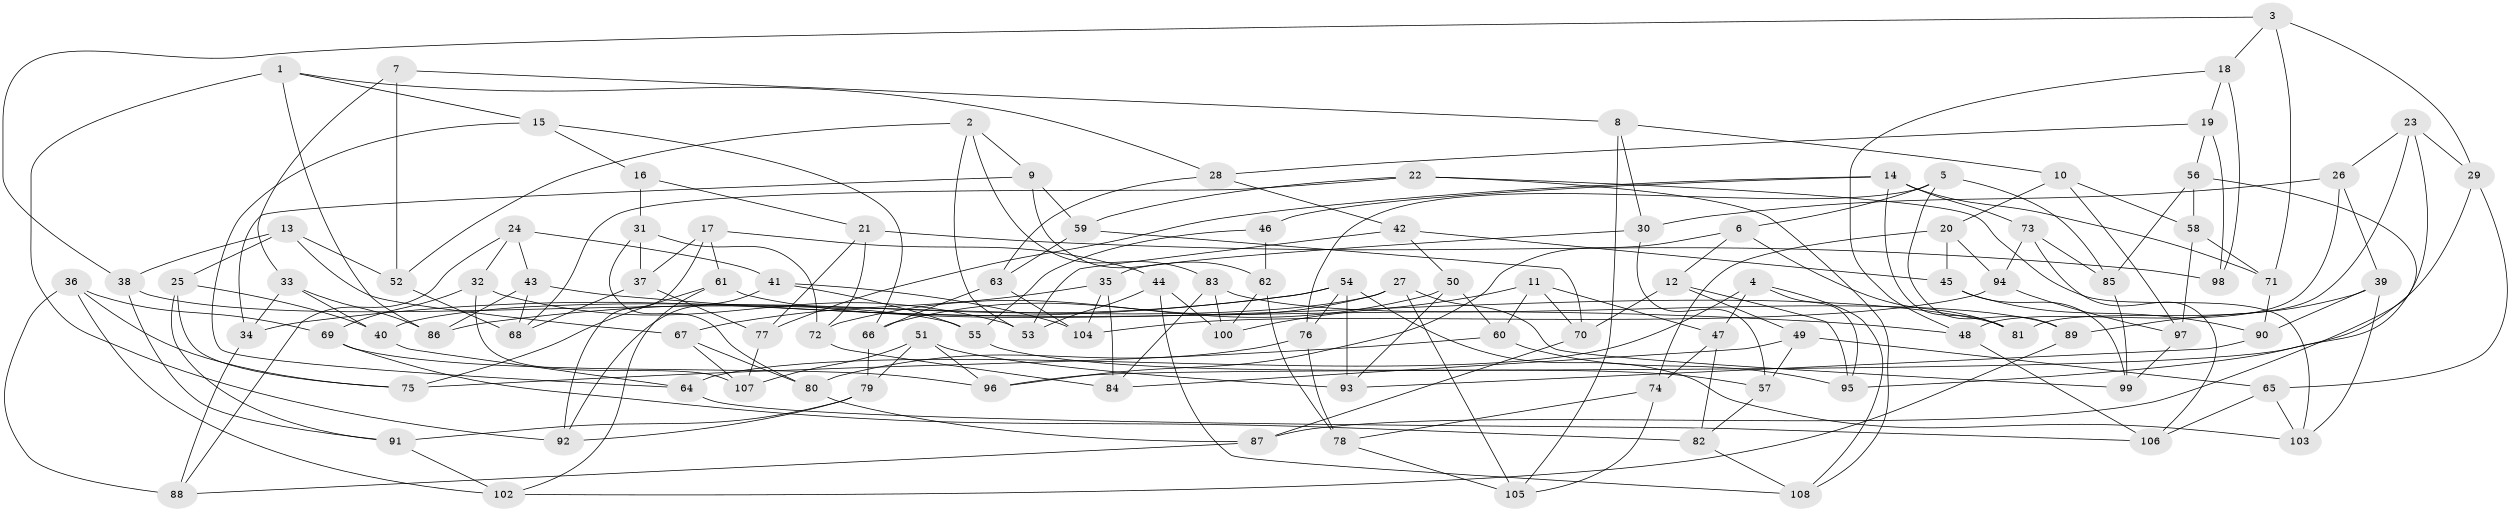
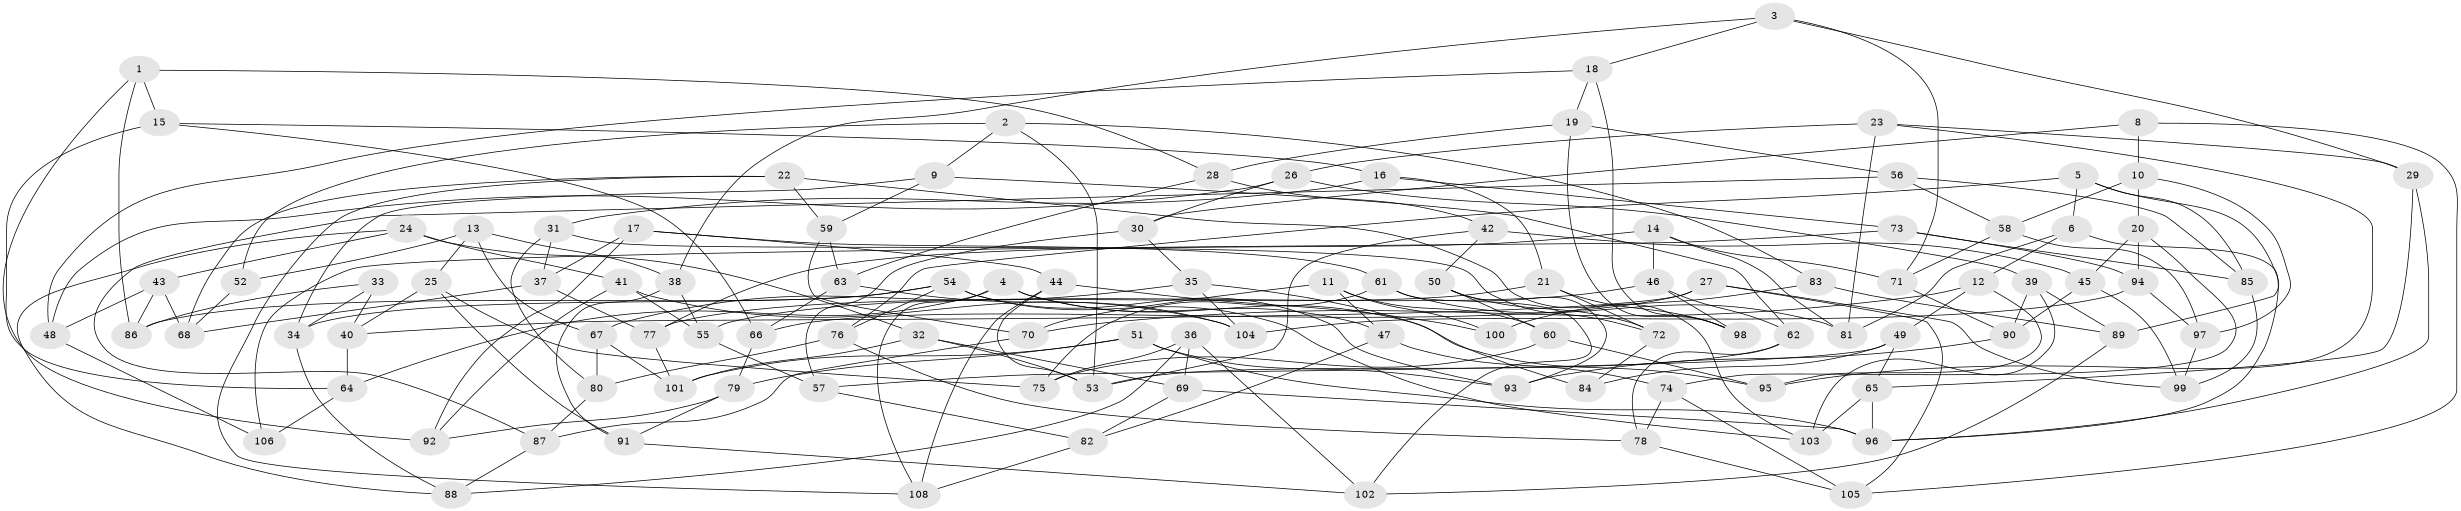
(397, 69) -> none
(1972, 207) -> (1603, 199)
(1247, 306) -> (1446, 368)
none -> (1699, 310)
(1161, 337) -> none
(745, 389) -> (675, 389)
(2211, 415) -> (1872, 415)
